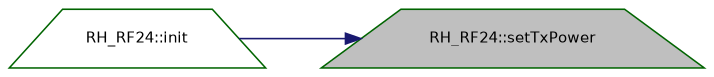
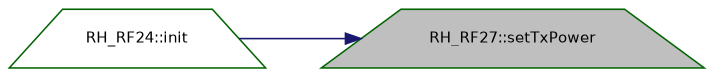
(513, 39) -> (513, 39)
